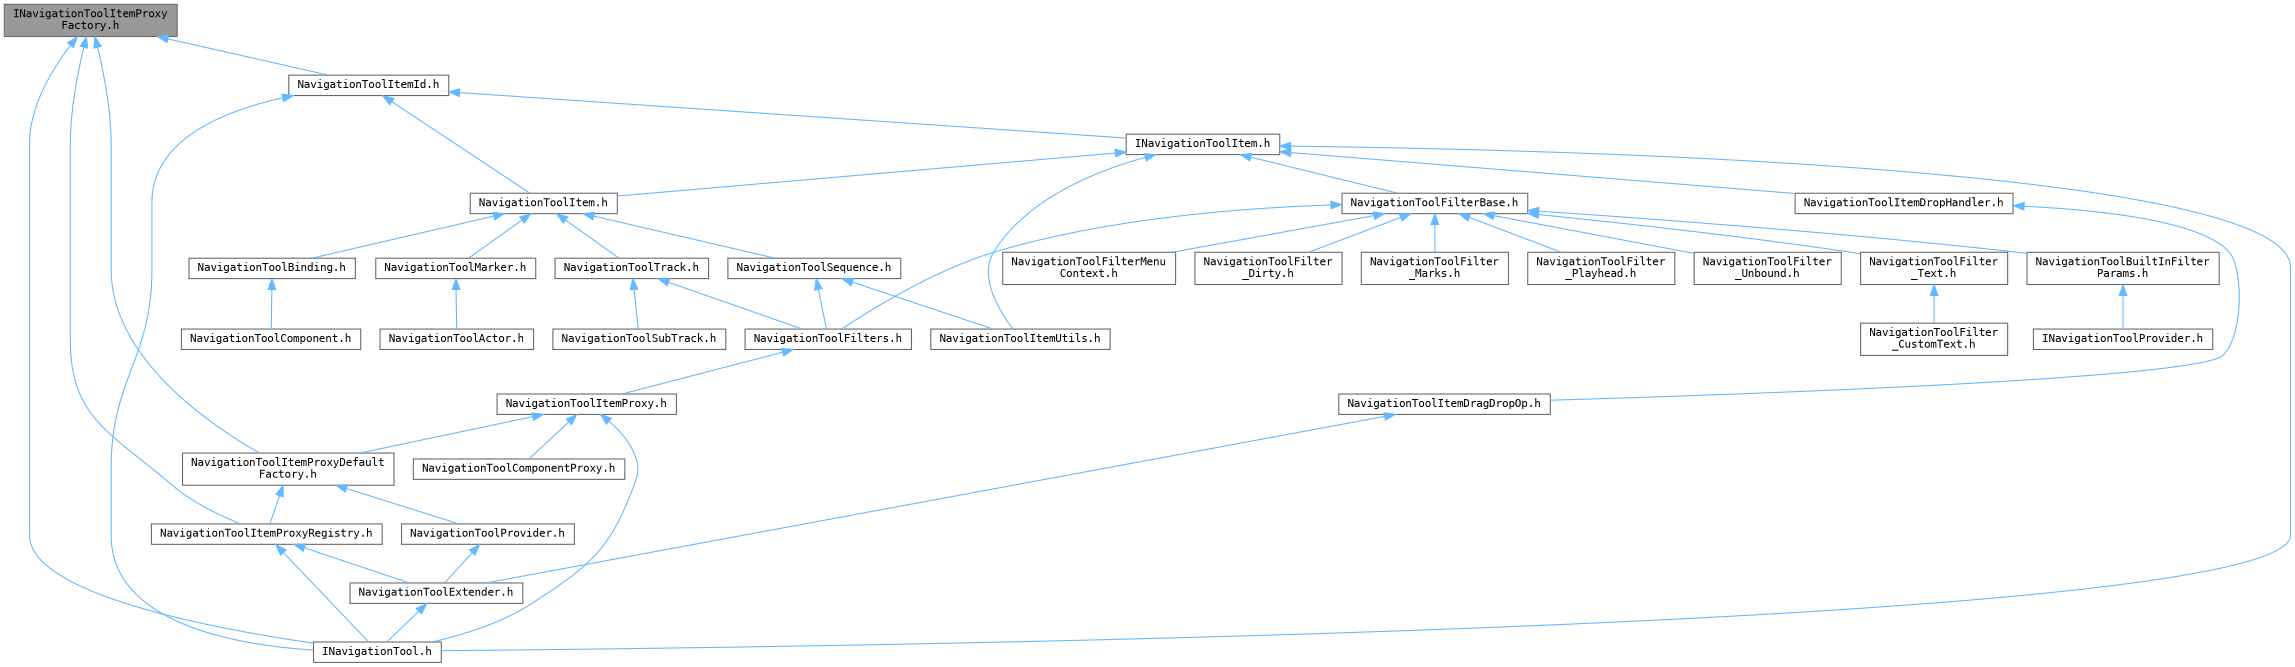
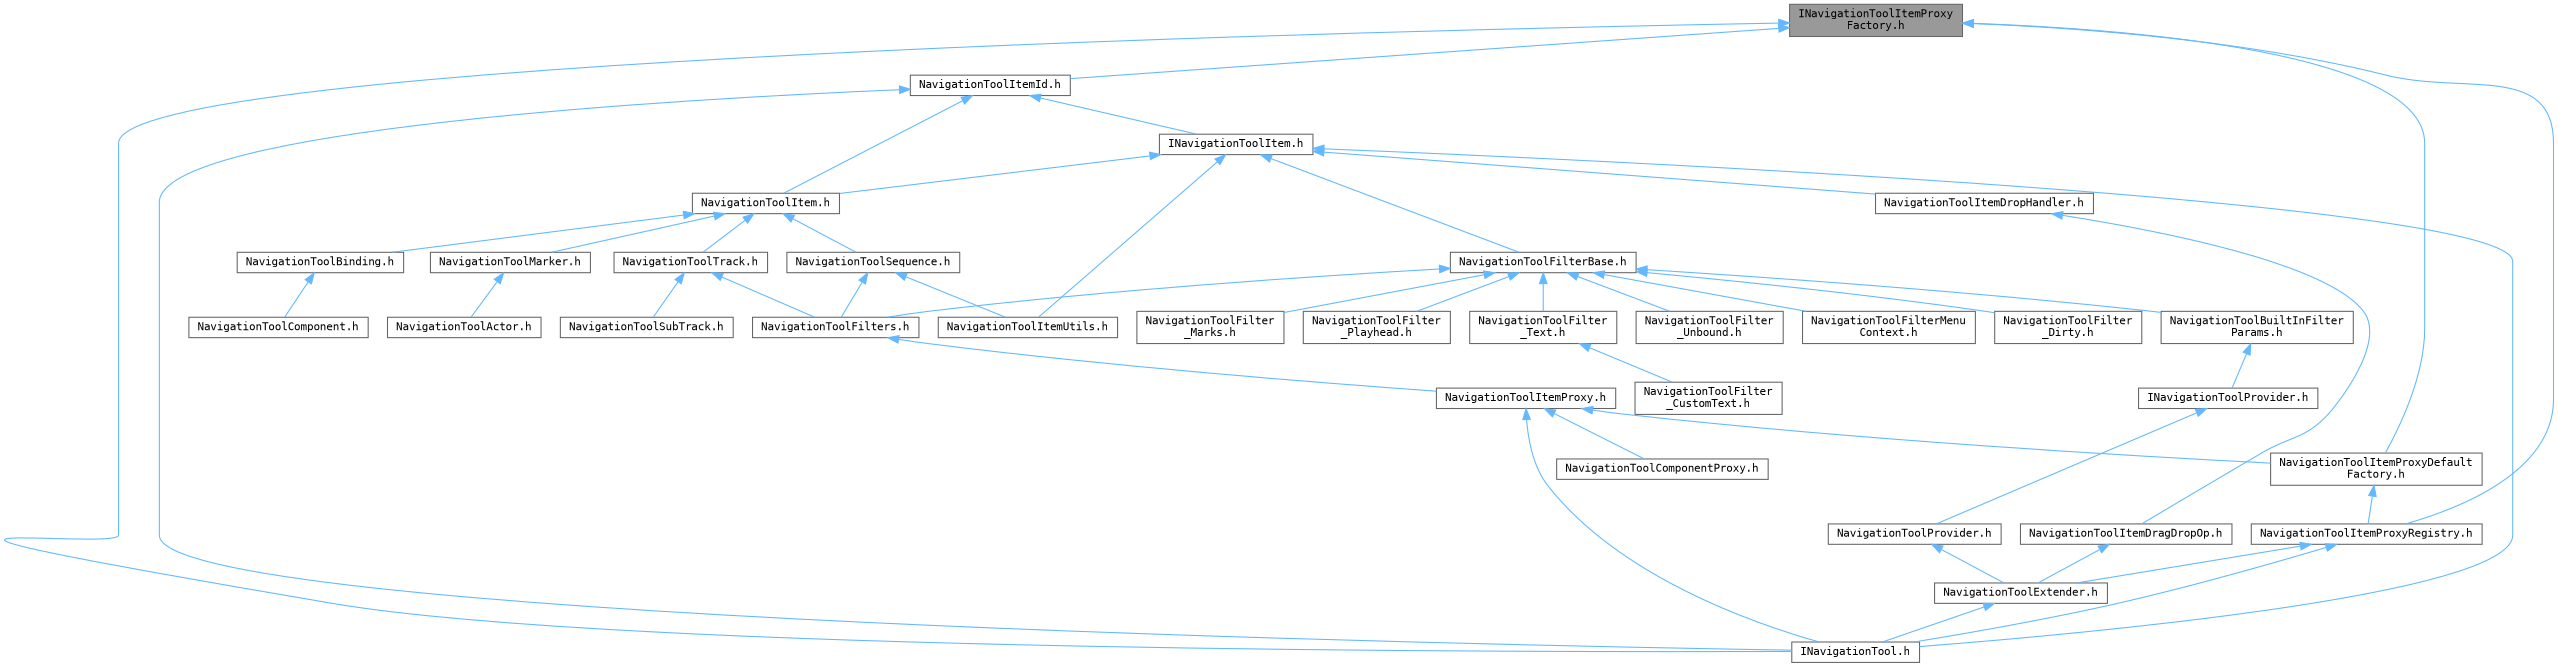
(403, 506) -> (2066, 468)
